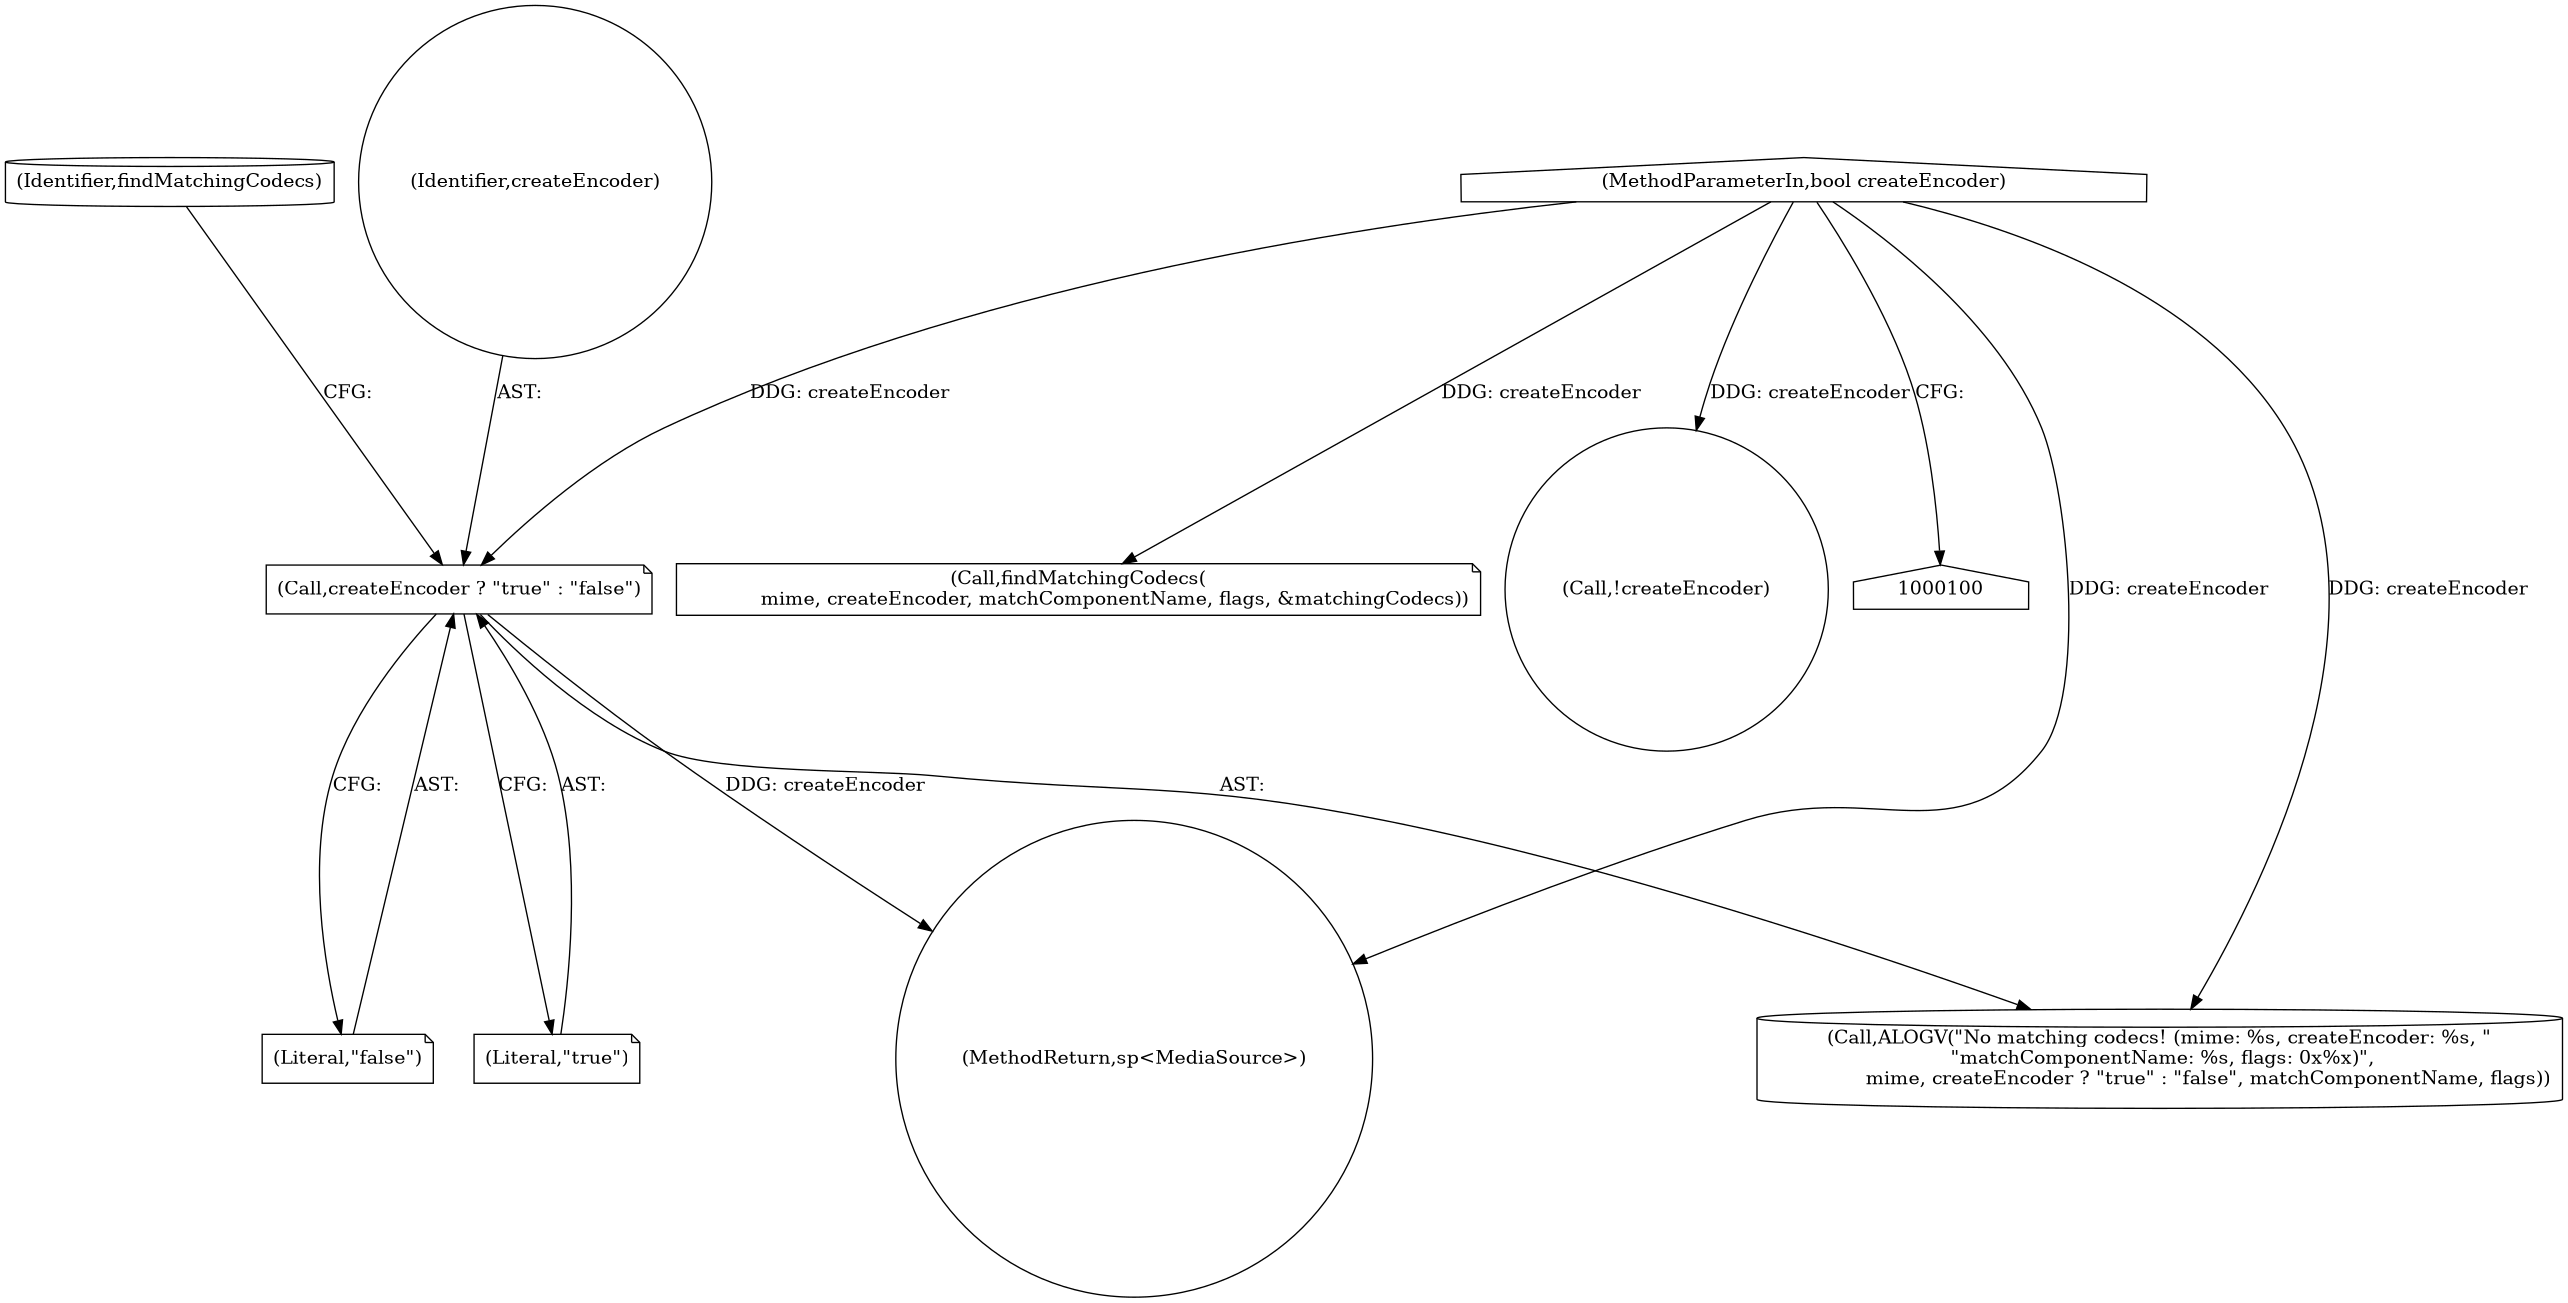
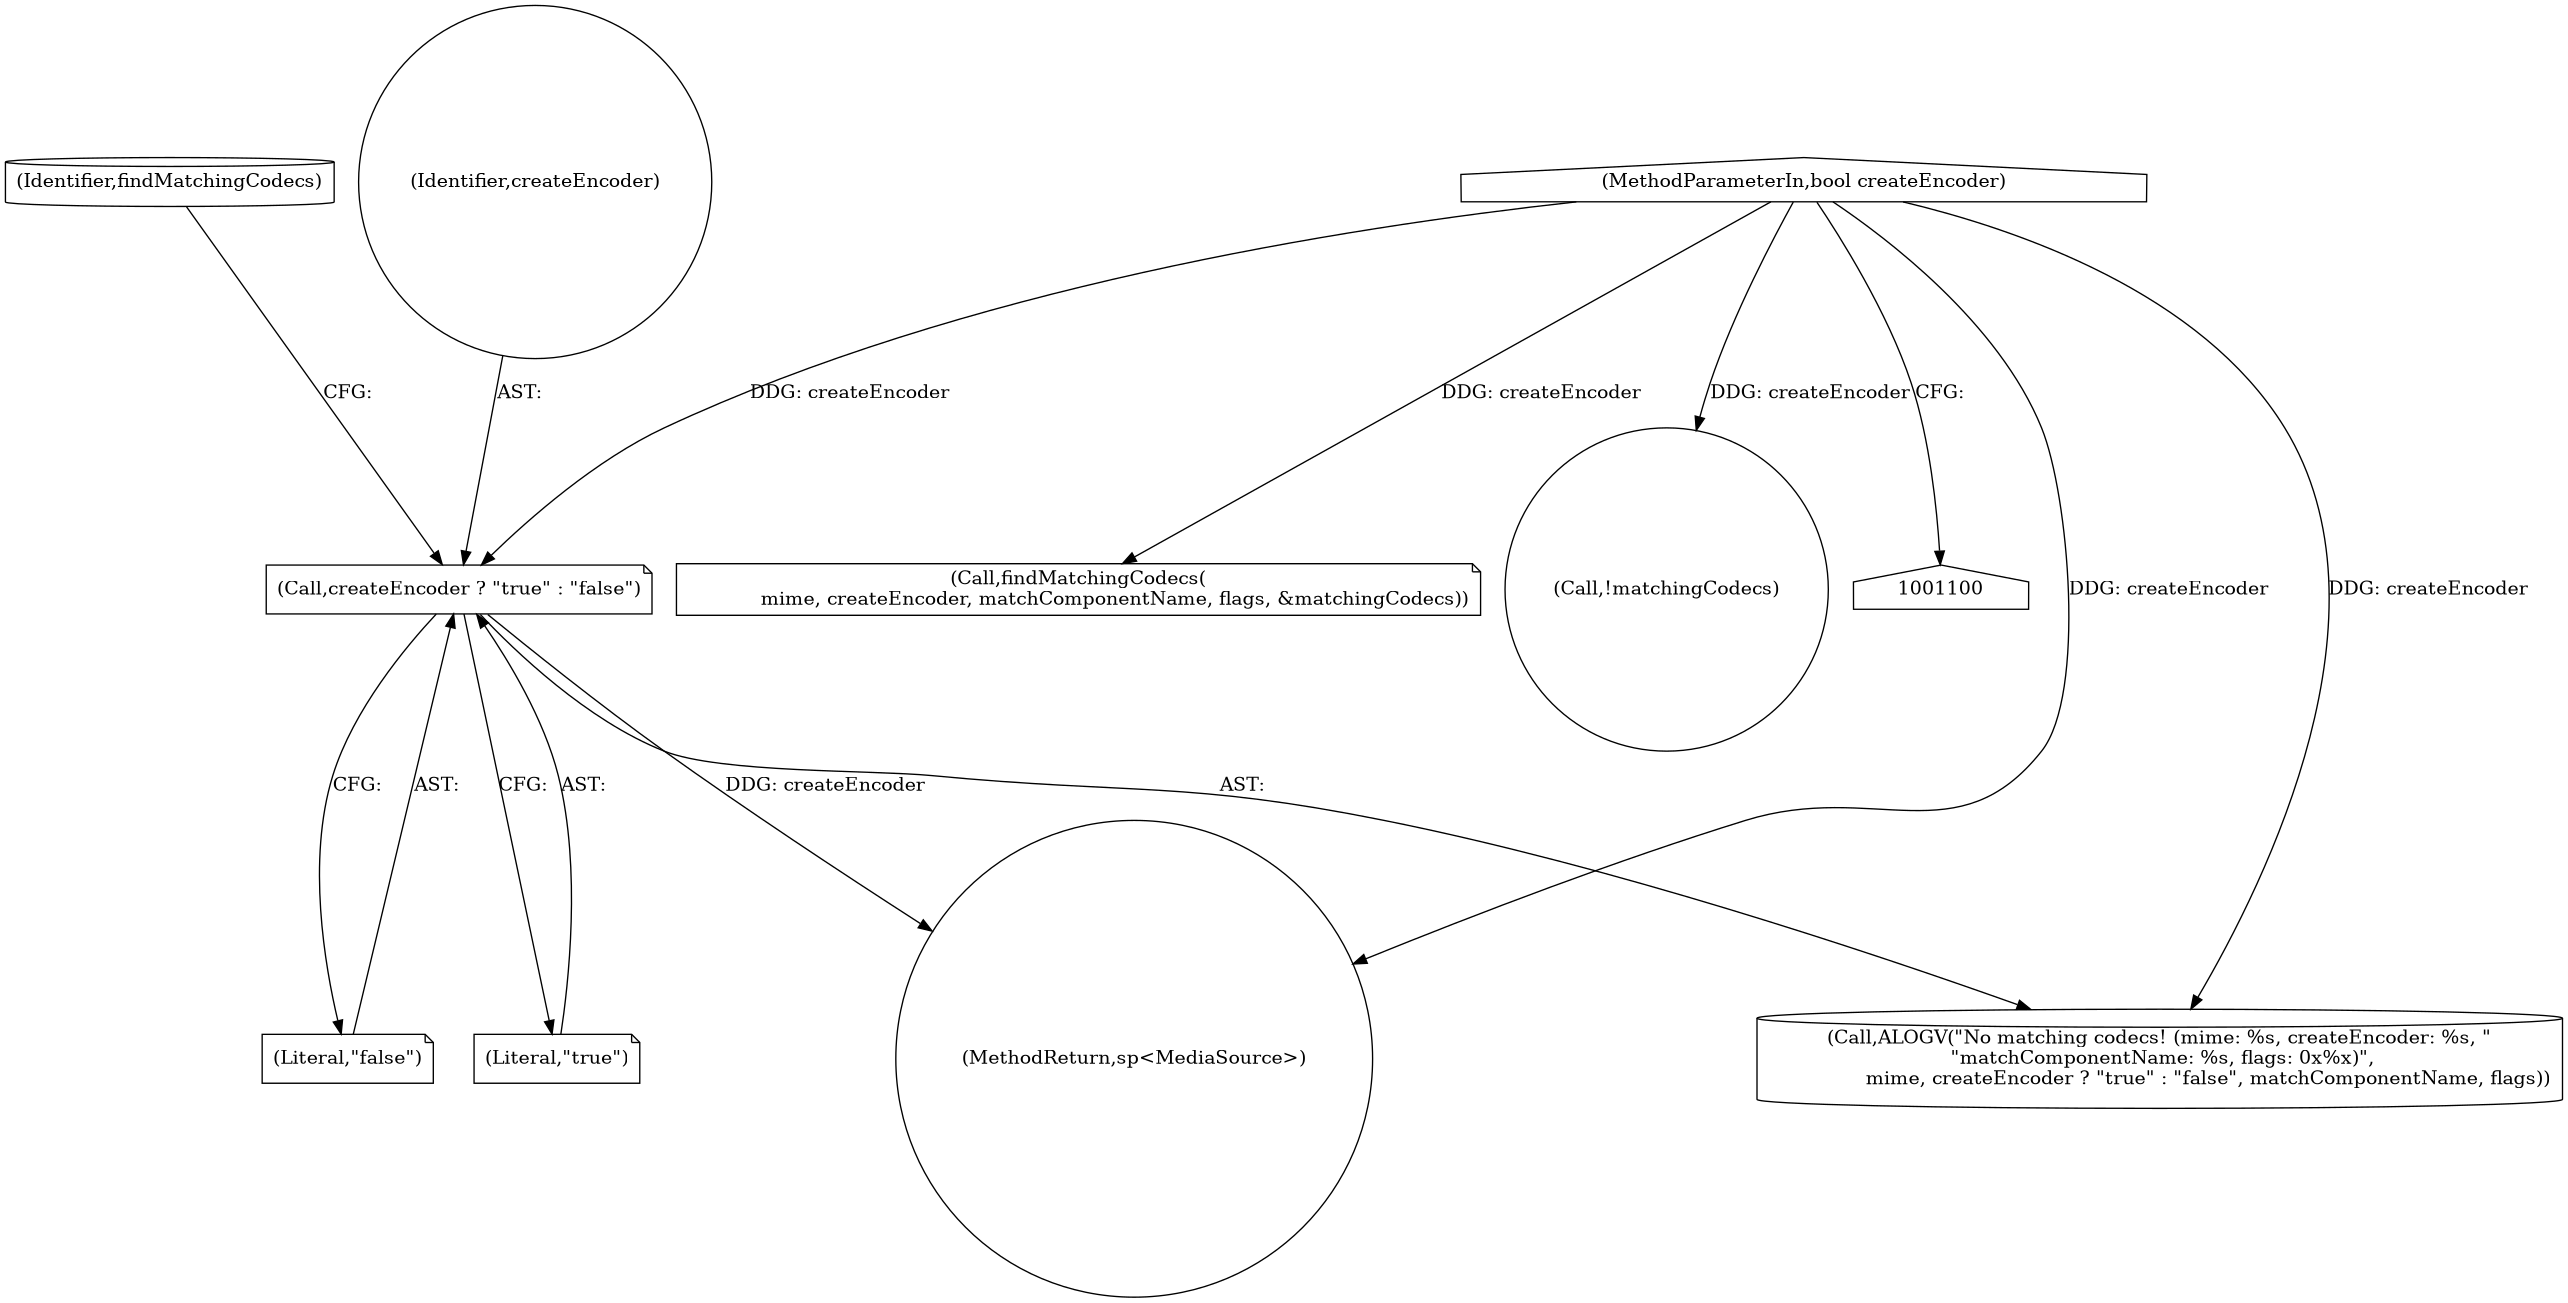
(1667, 590) -> (1667, 590)
(1941, 590) -> (1941, 590)
